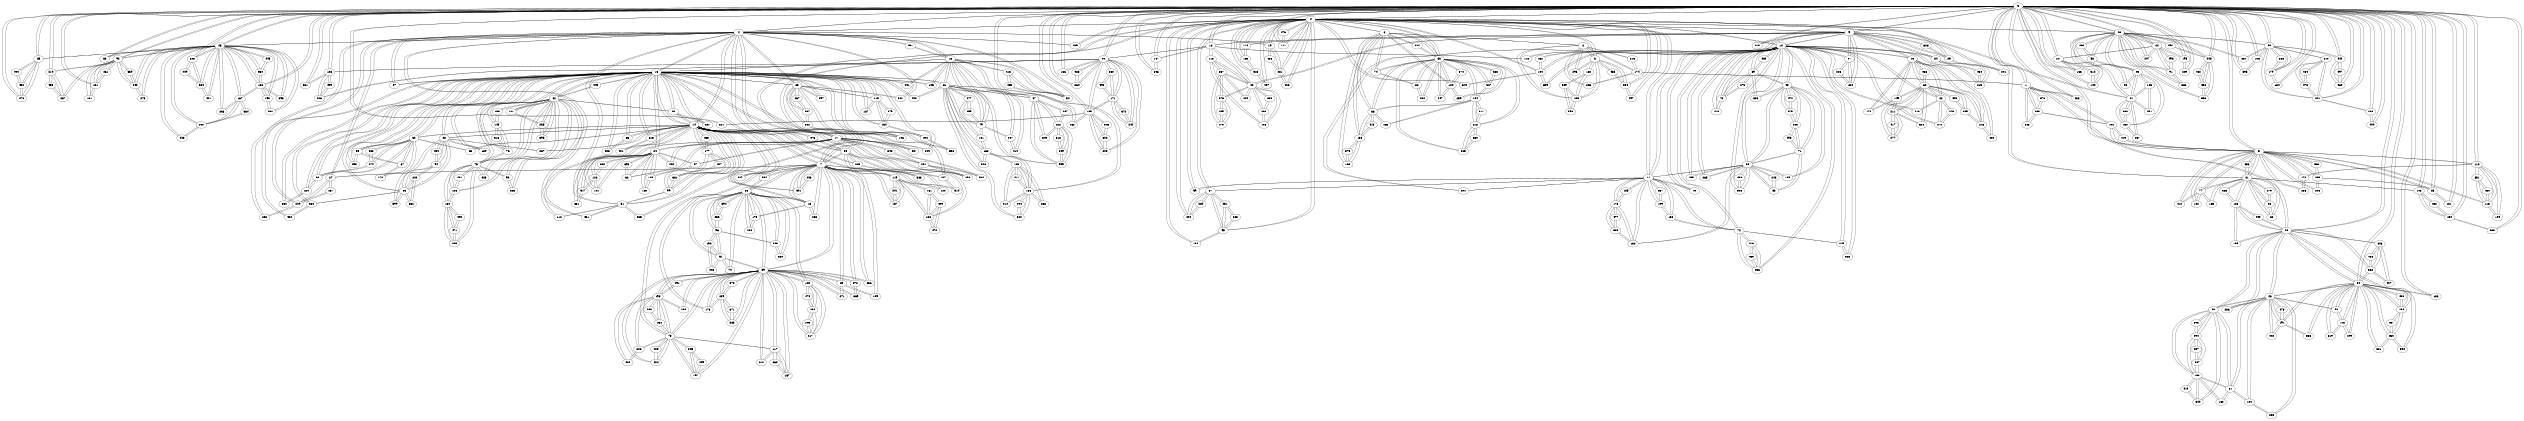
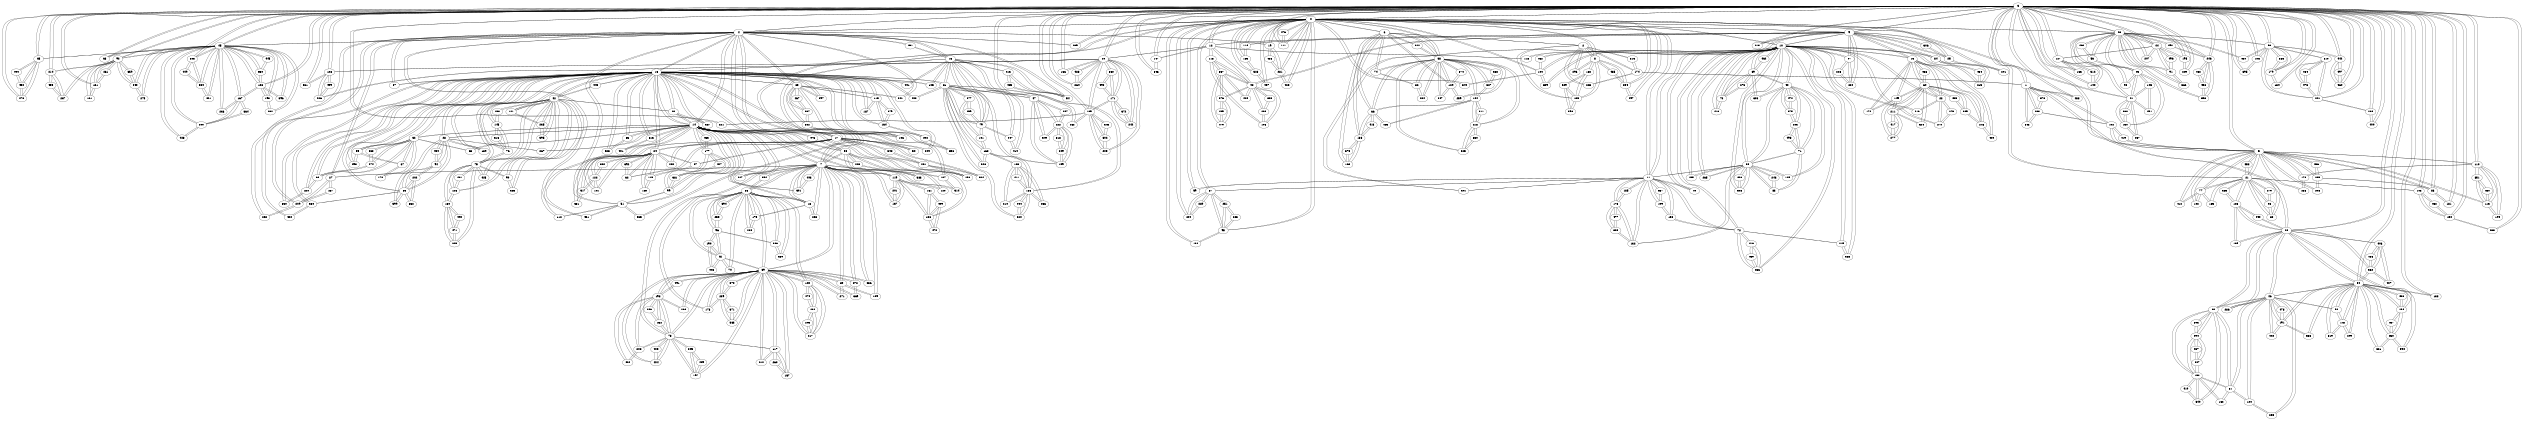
(1061, 165) -> (1061, 165)
